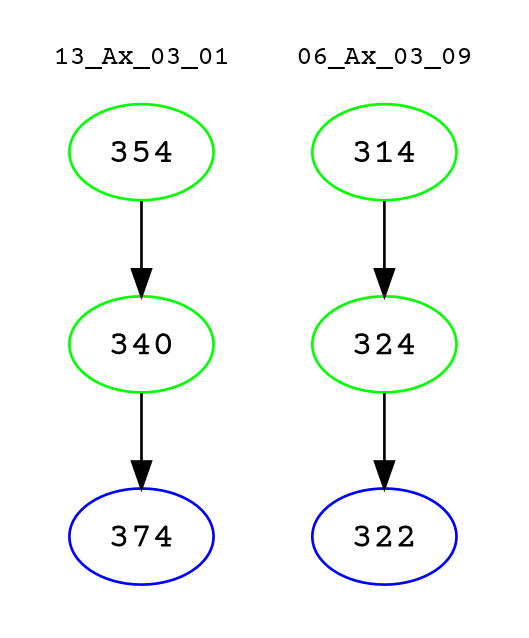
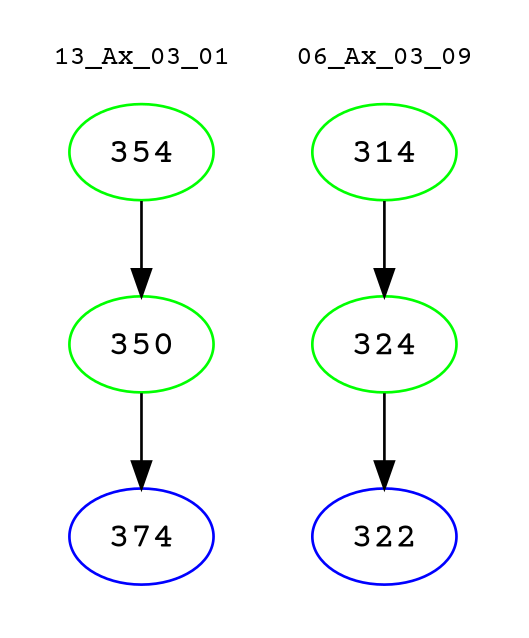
(141, 344) -> (141, 344)
